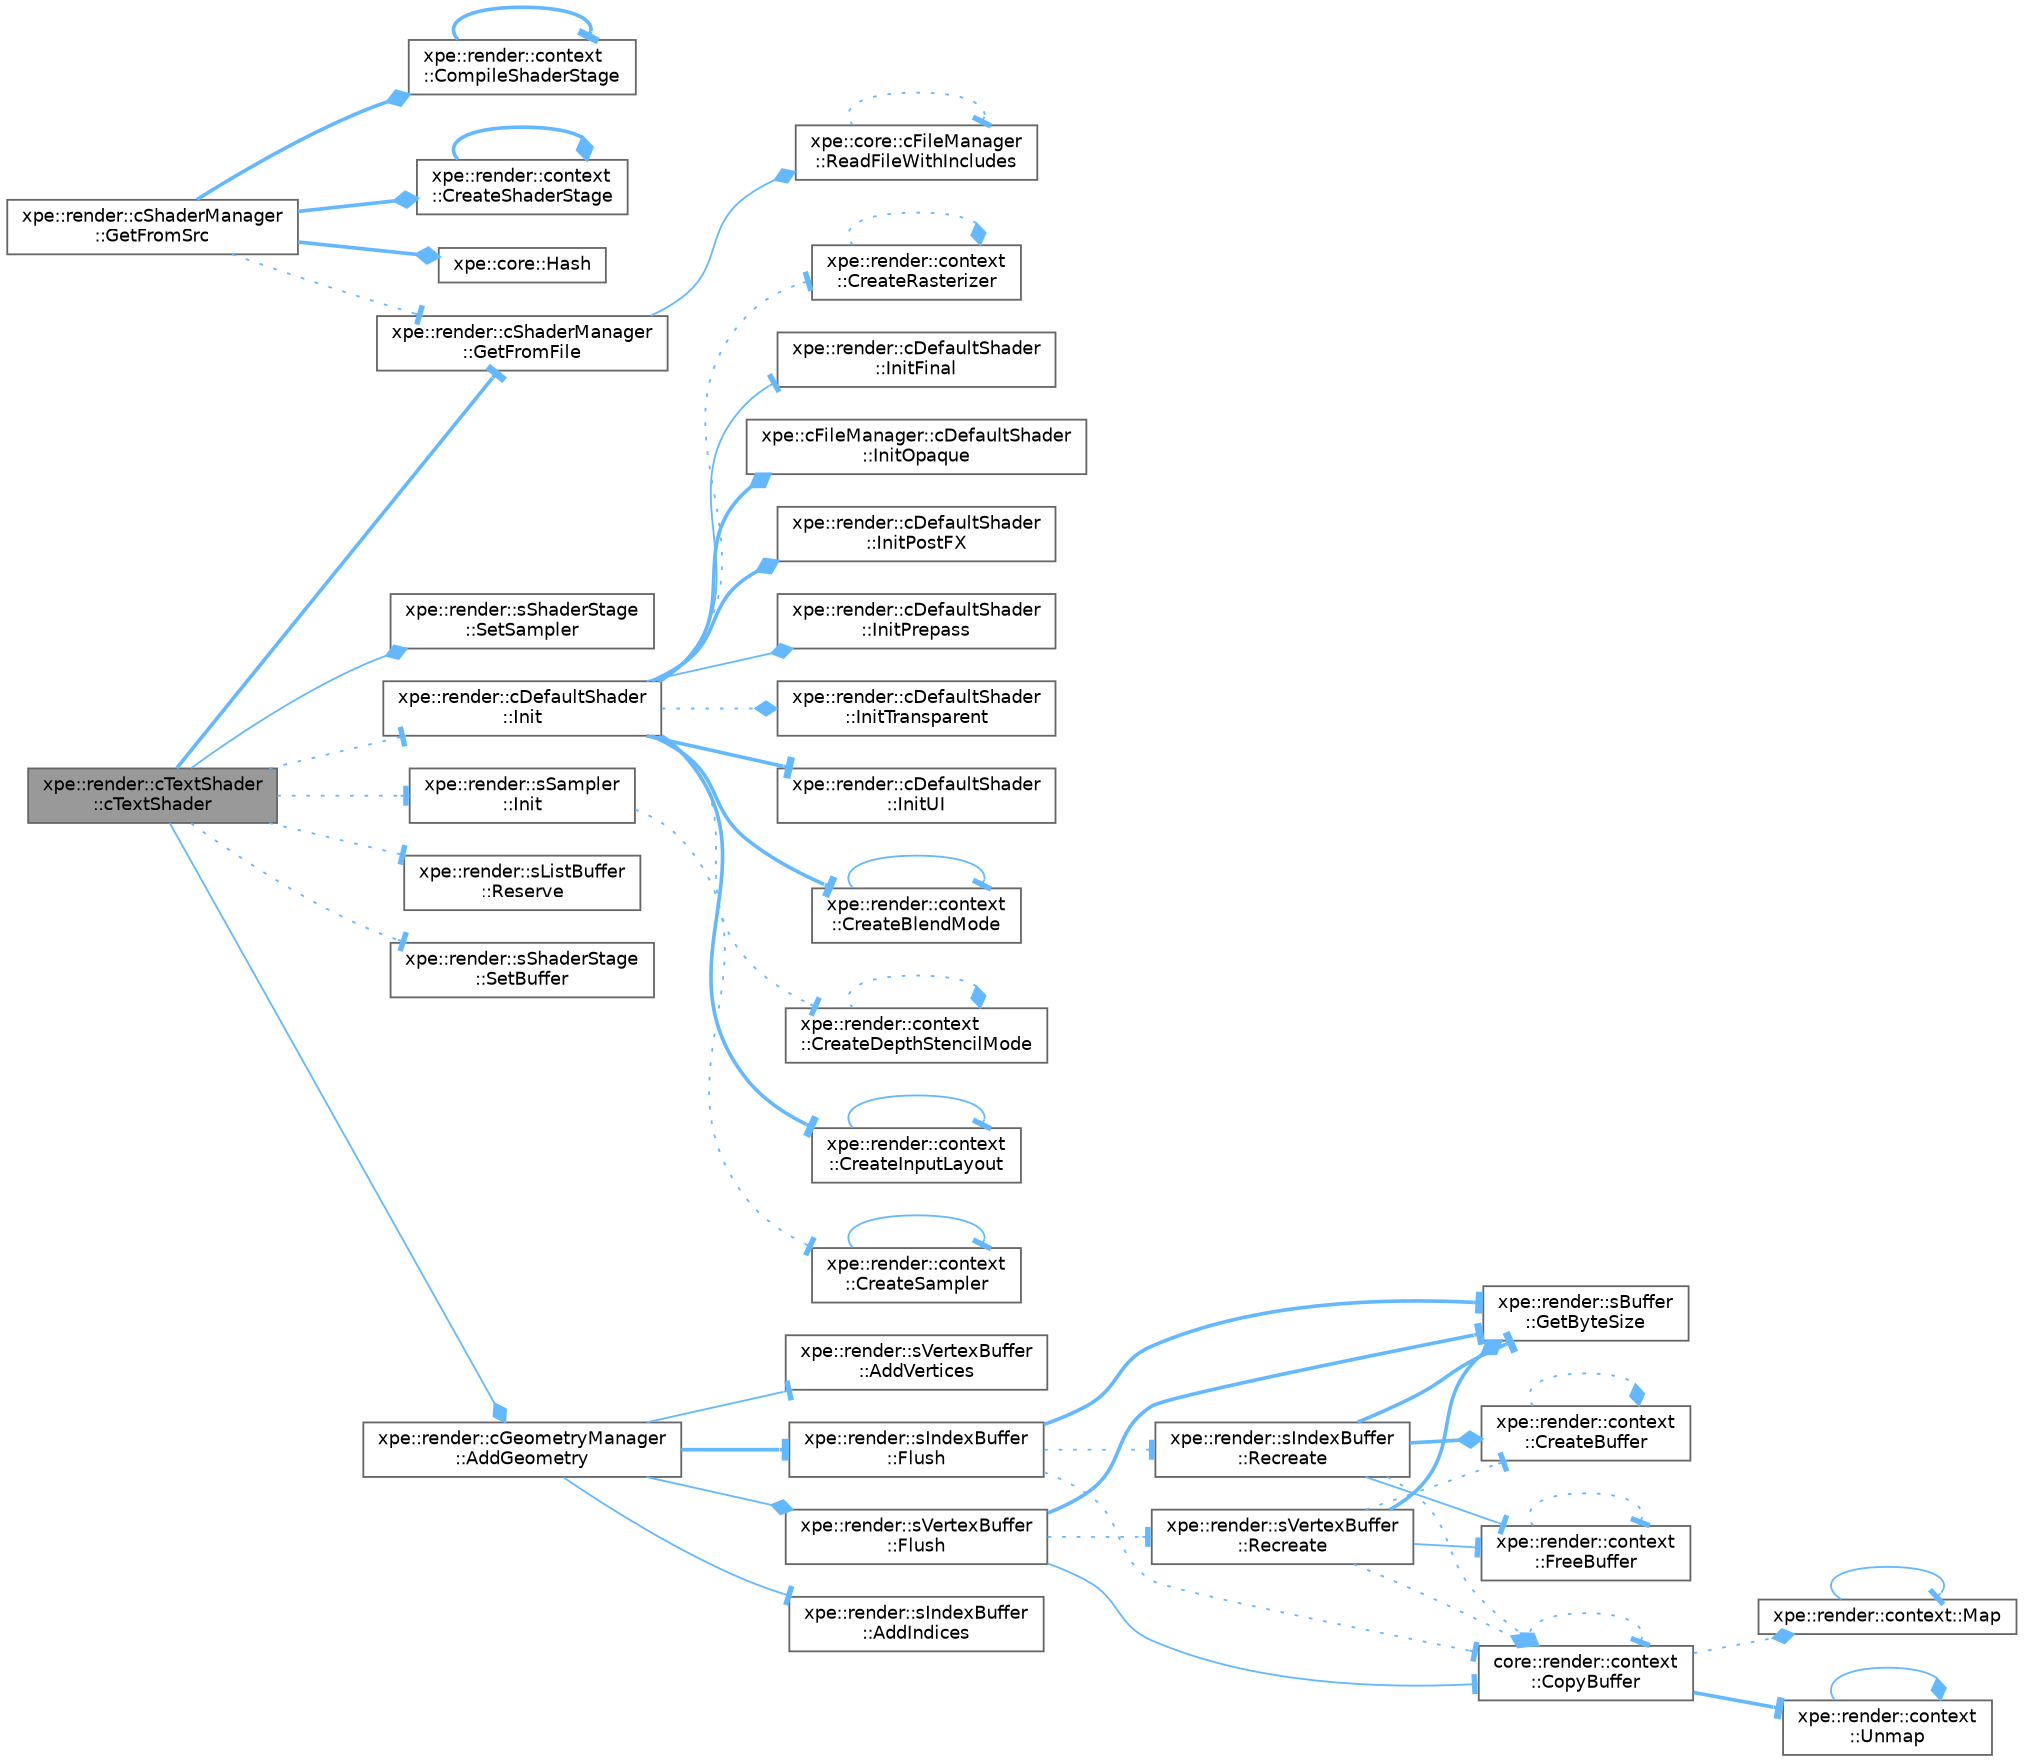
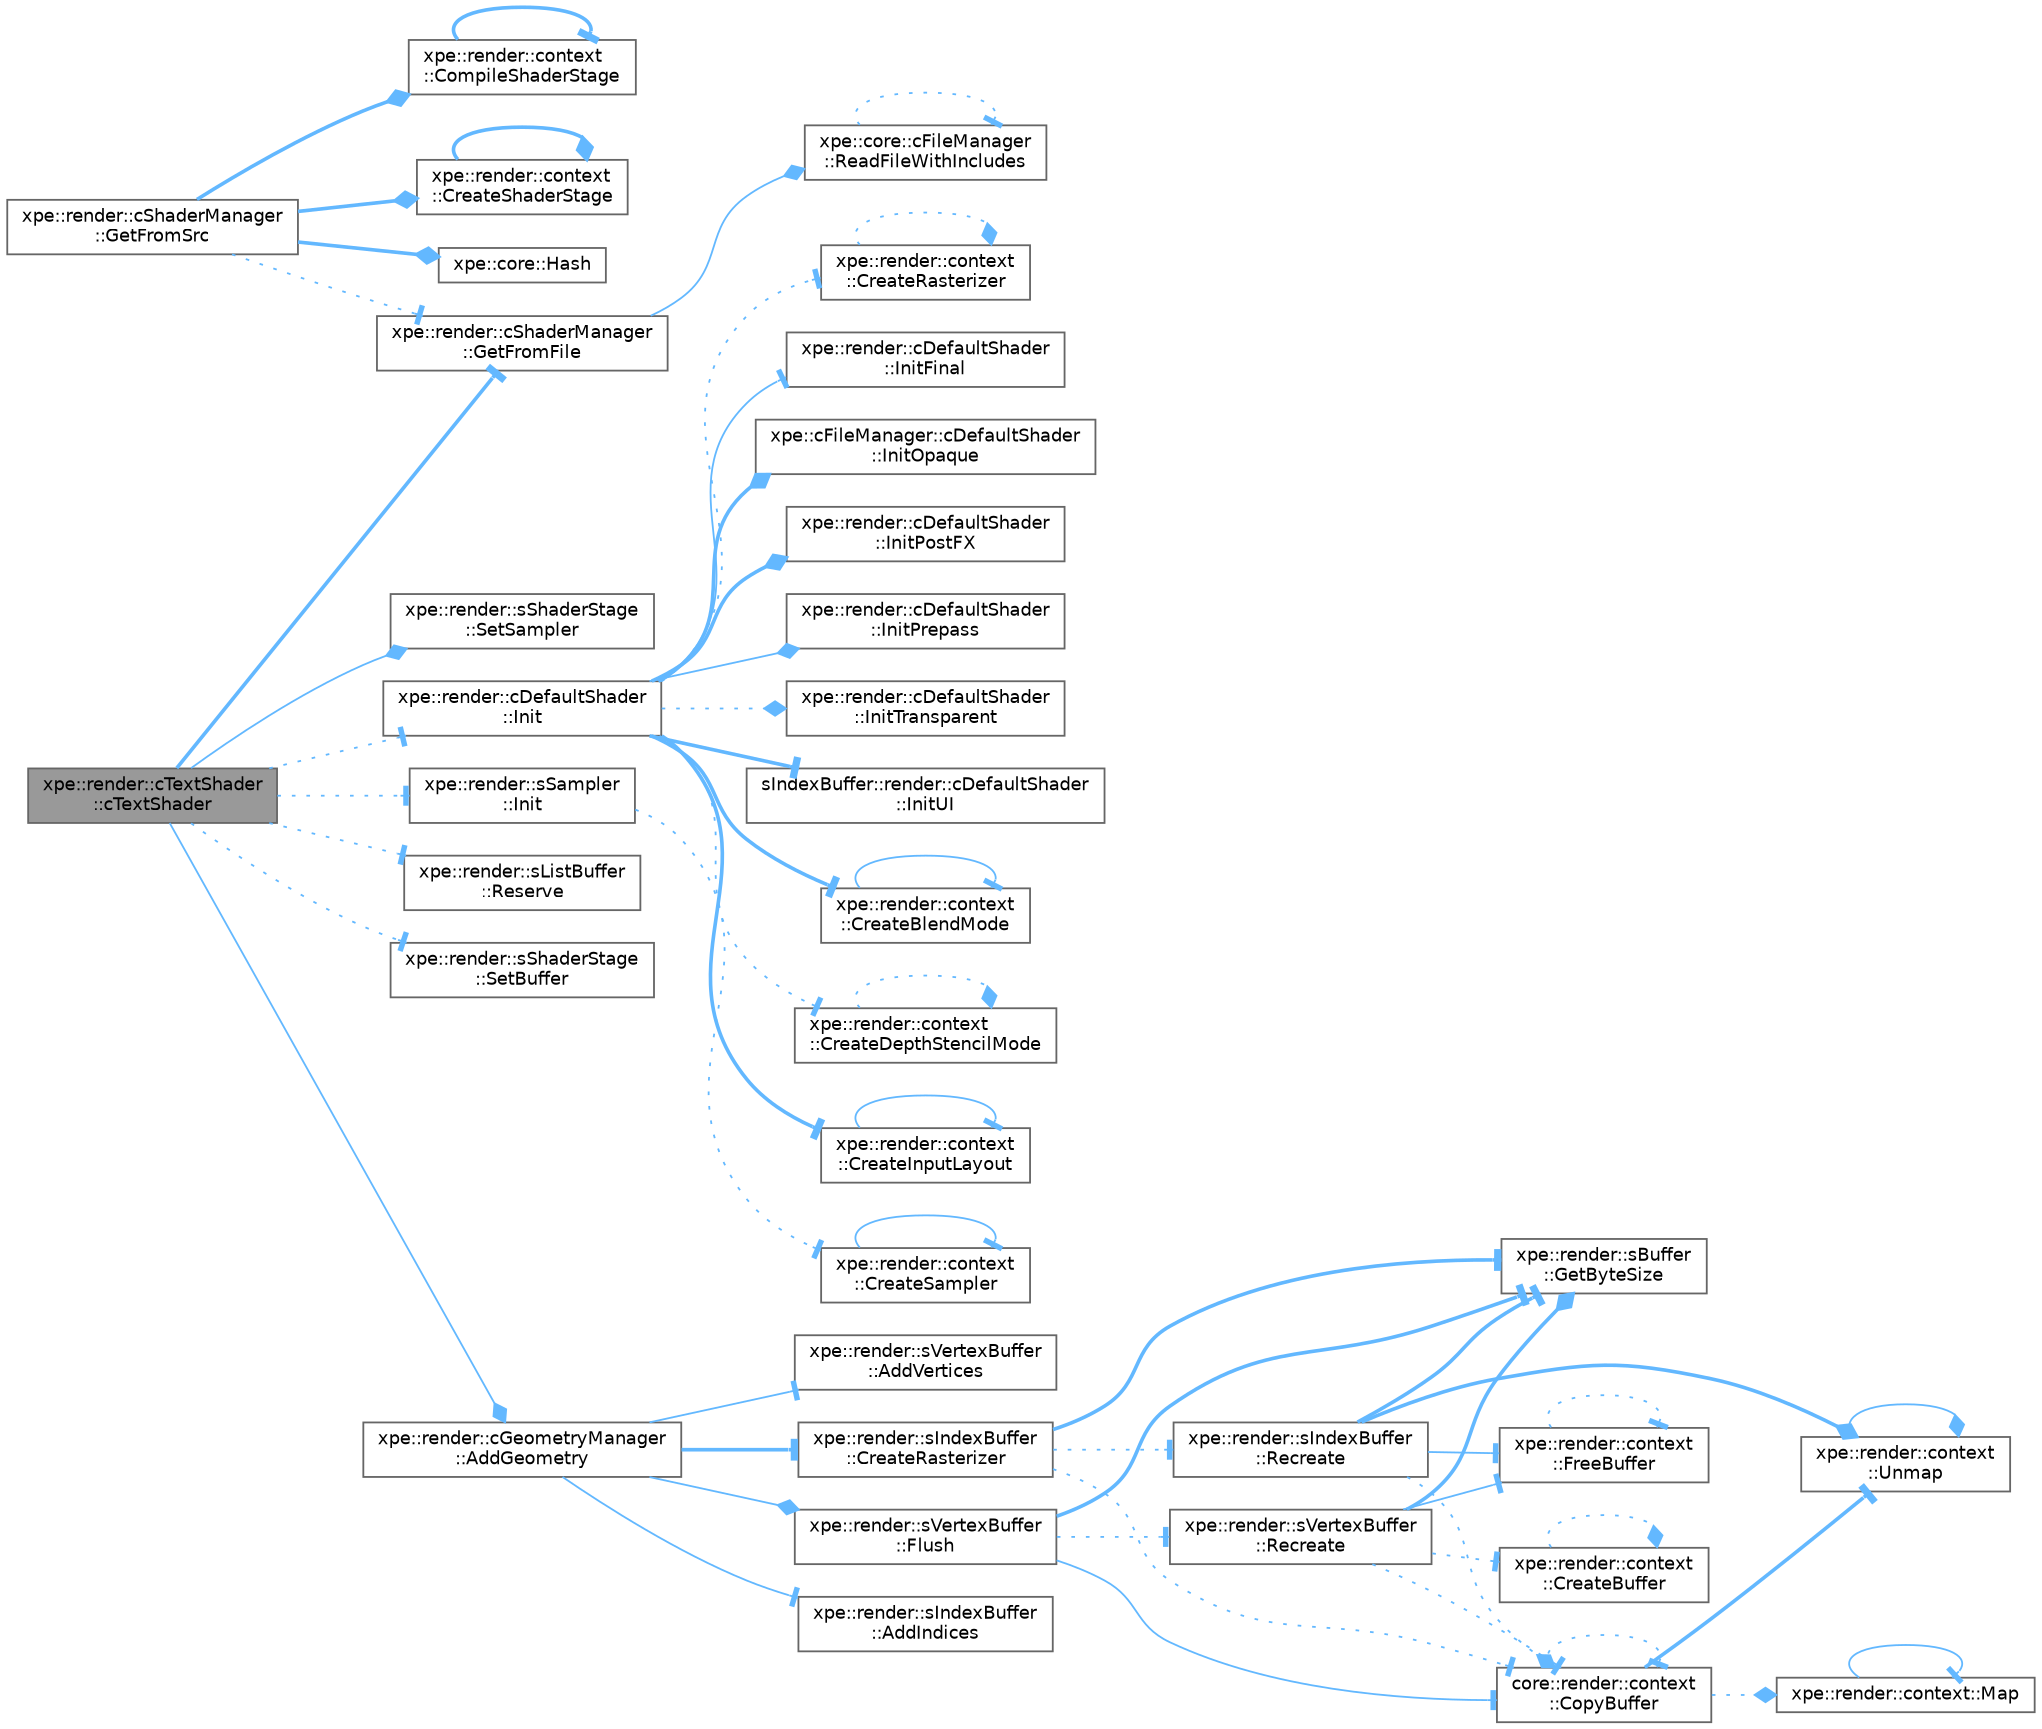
(917, 796) -> (926, 796)
(1432, 1442) -> (1600, 1365)
(917, 1450) -> (926, 1450)
(1433, 1599) -> (1465, 1609)
